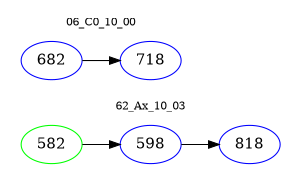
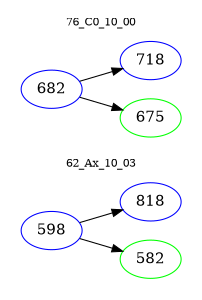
(101, 23) -> (101, 23)
none -> (151, 118)
(96, 144) -> (96, 243)
